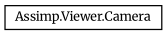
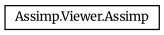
(83, 18) -> (82, 18)
